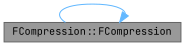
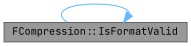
(93, 32) -> (96, 32)
